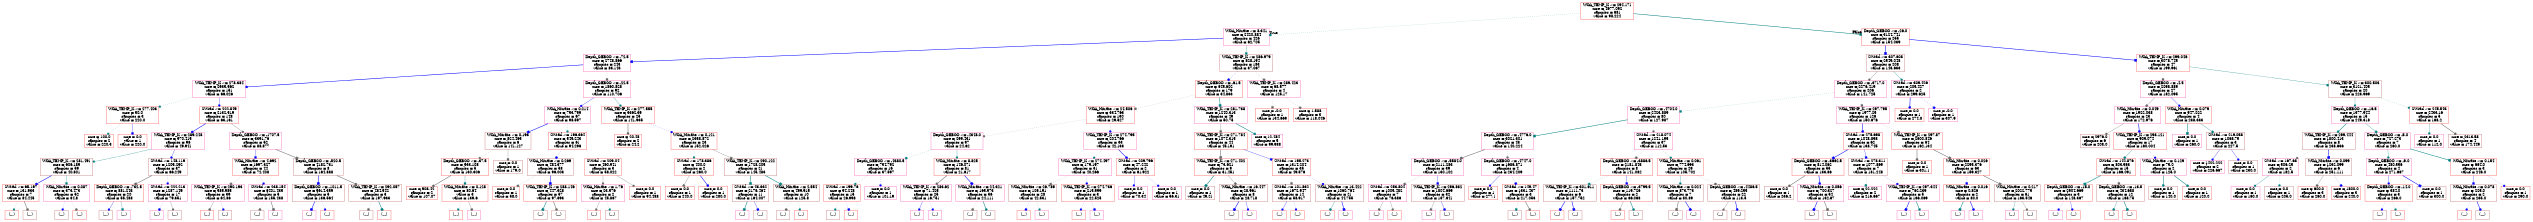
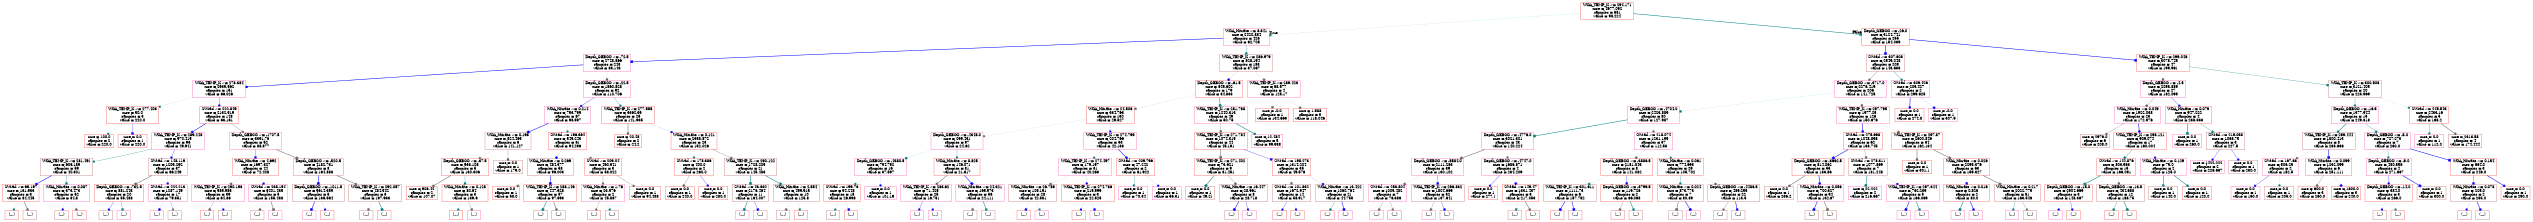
(99, 141) -> (99, 141)
(132, 141) -> (132, 141)
(1654, 141) -> (1654, 141)
(2465, 141) -> (2465, 141)
none -> (584, 153)
(1865, 153) -> (1865, 153)
(2429, 154) -> (2429, 154)
(704, 180) -> (704, 180)
(1134, 180) -> (1134, 180)
(1867, 180) -> (1867, 180)
(2263, 180) -> (2263, 180)
(2495, 180) -> (2495, 180)
(21, 193) -> (21, 193)
(465, 193) -> (465, 193)
